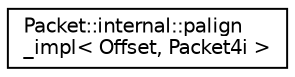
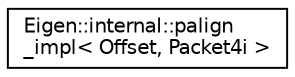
(148, 38) -> (148, 38)
